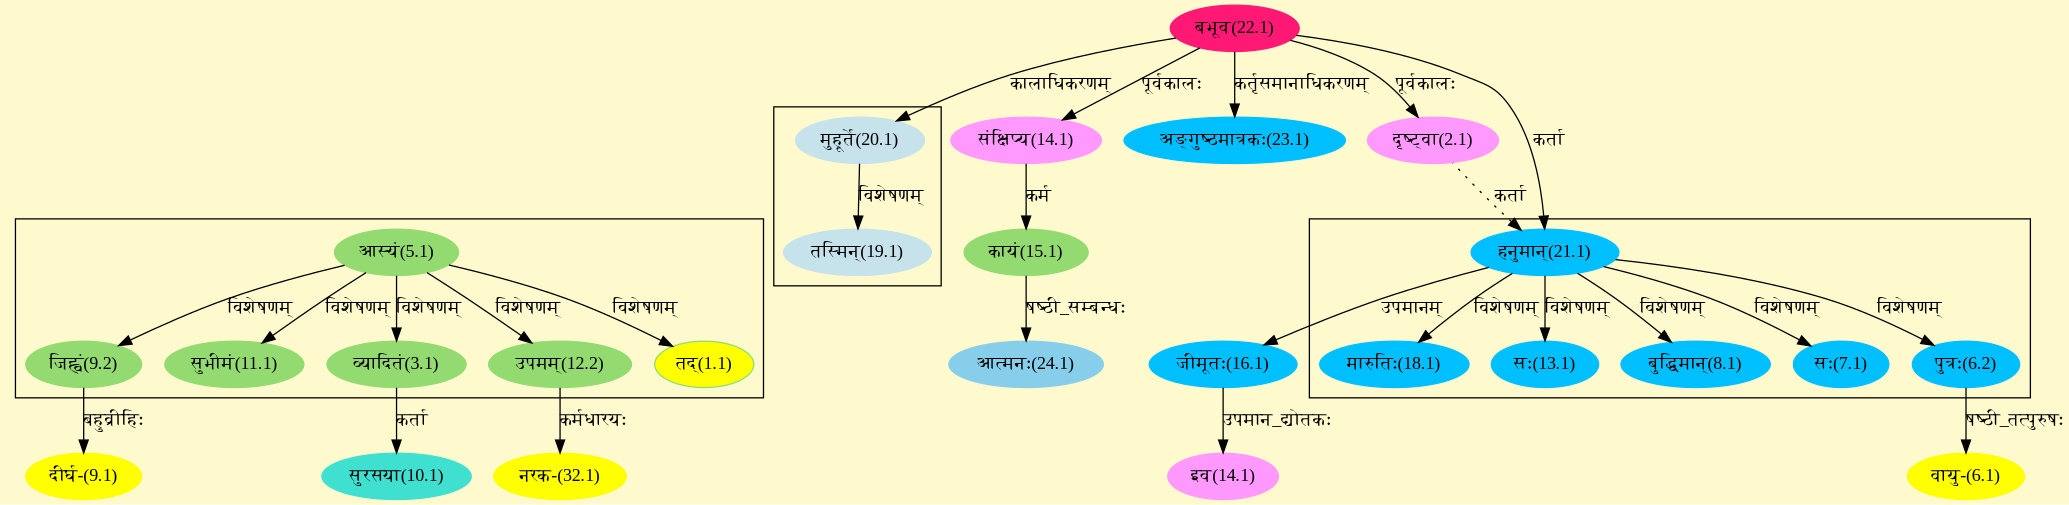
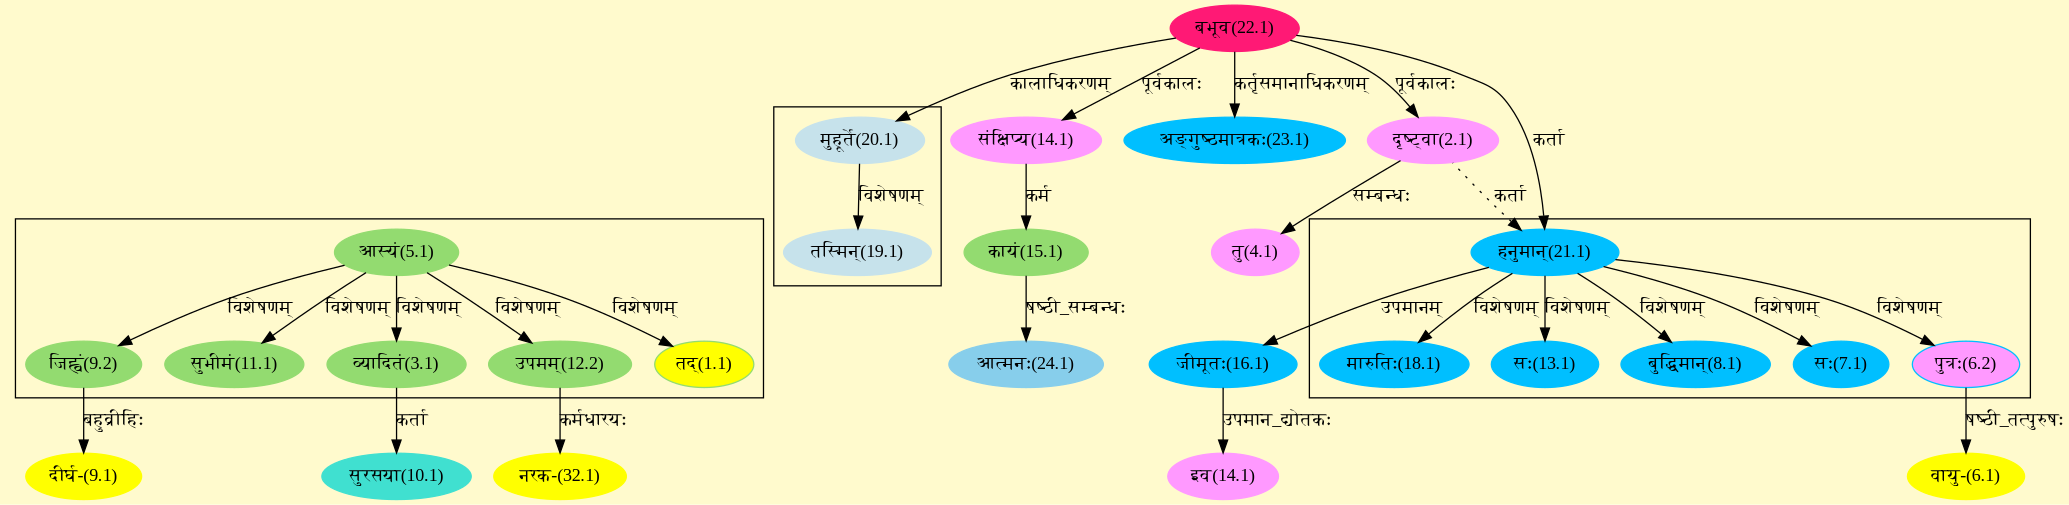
none -> (1255, 252)
(1966, 364) -> (1966, 364)
